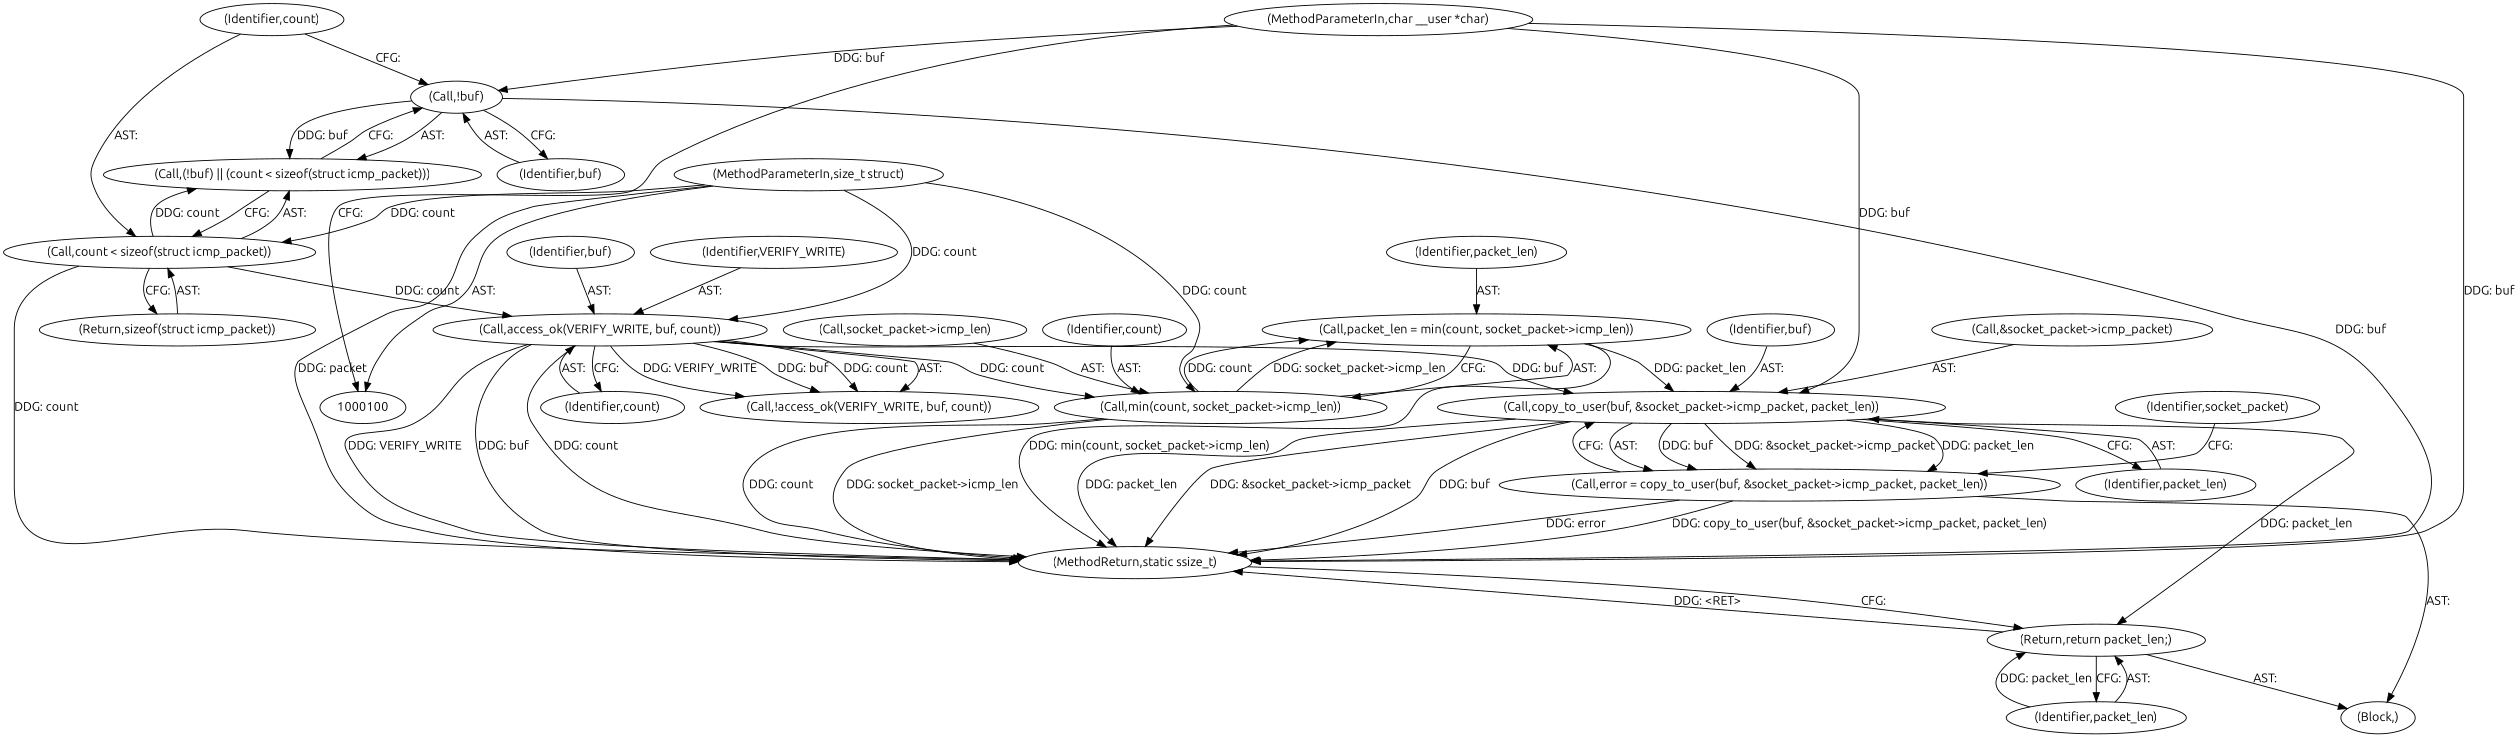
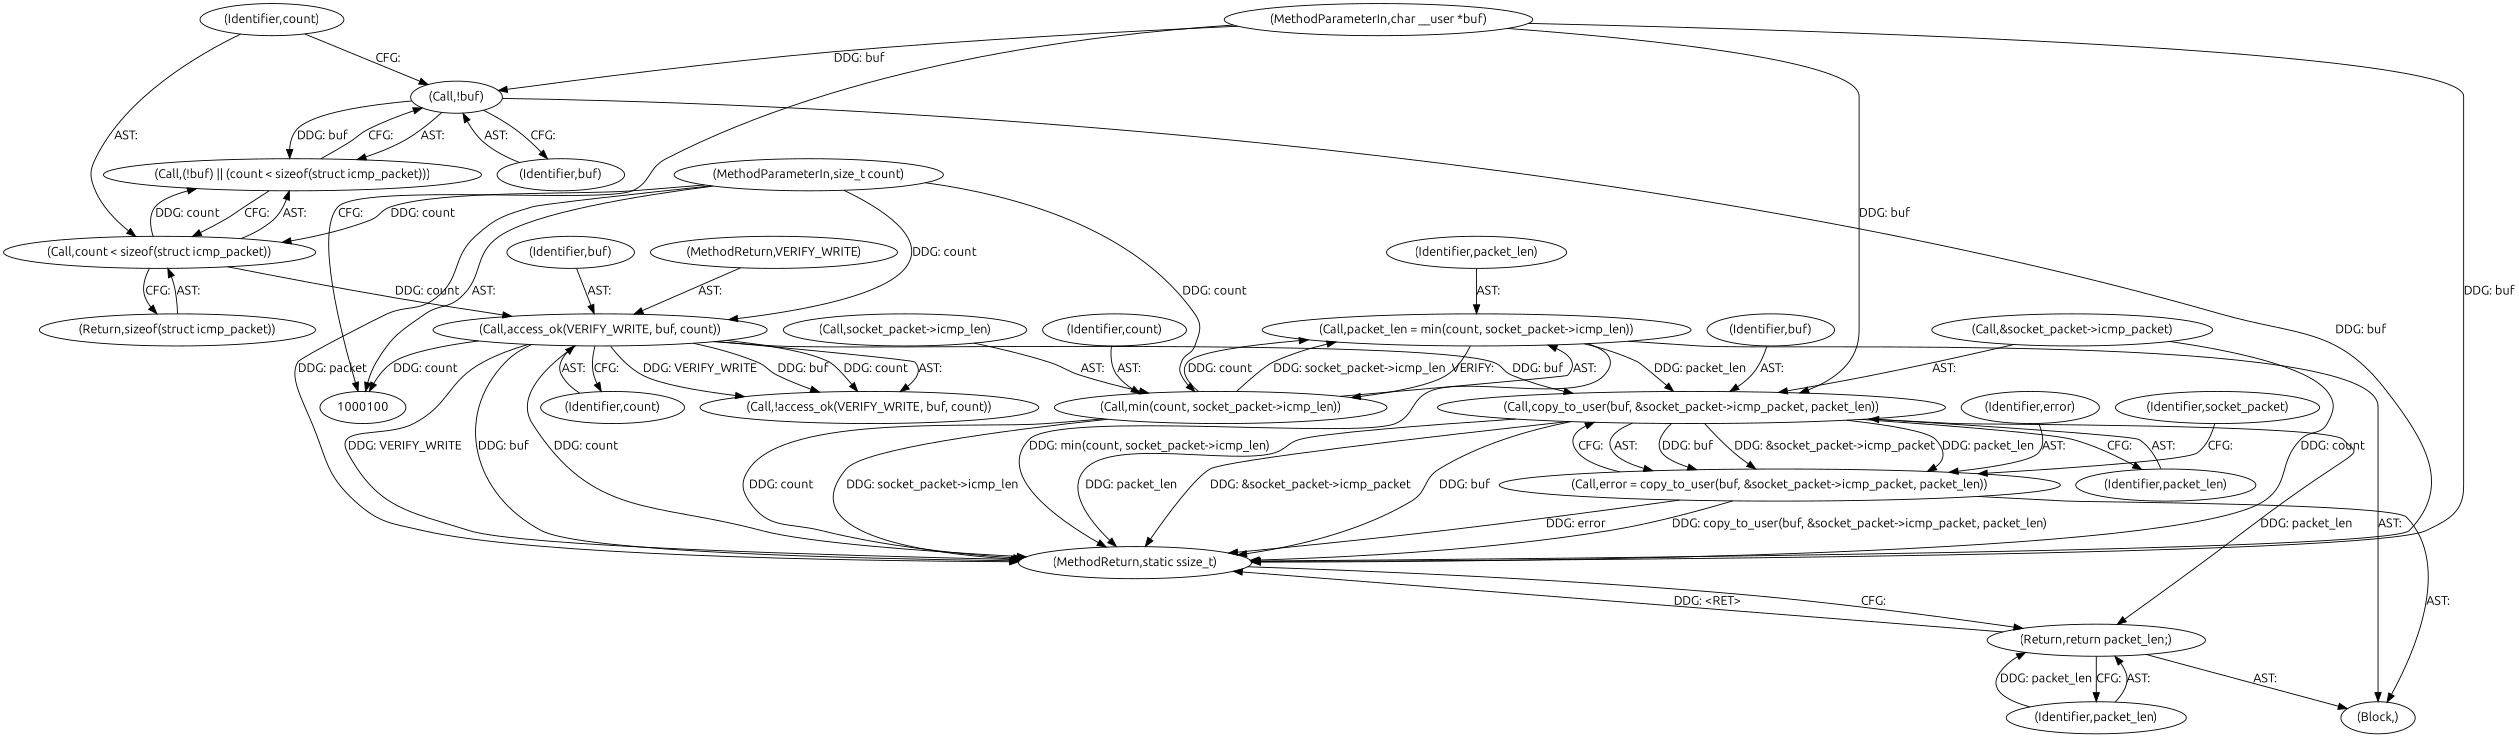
(1379, 20) -> (1379, 20)
(809, 175) -> (809, 175)
(774, 252) -> (774, 252)
none -> (2152, 354)
(923, 359) -> (421, 352)
(1475, 369) -> (1475, 369)
none -> (2030, 407)
(368, 540) -> (1918, 548)
